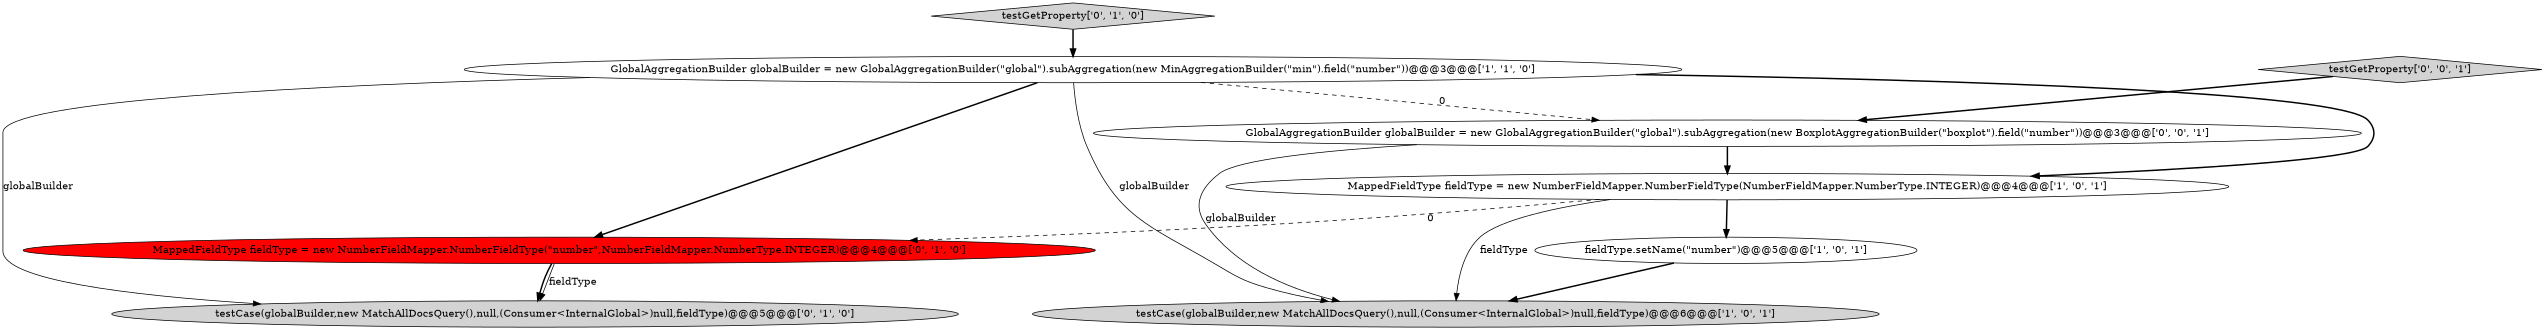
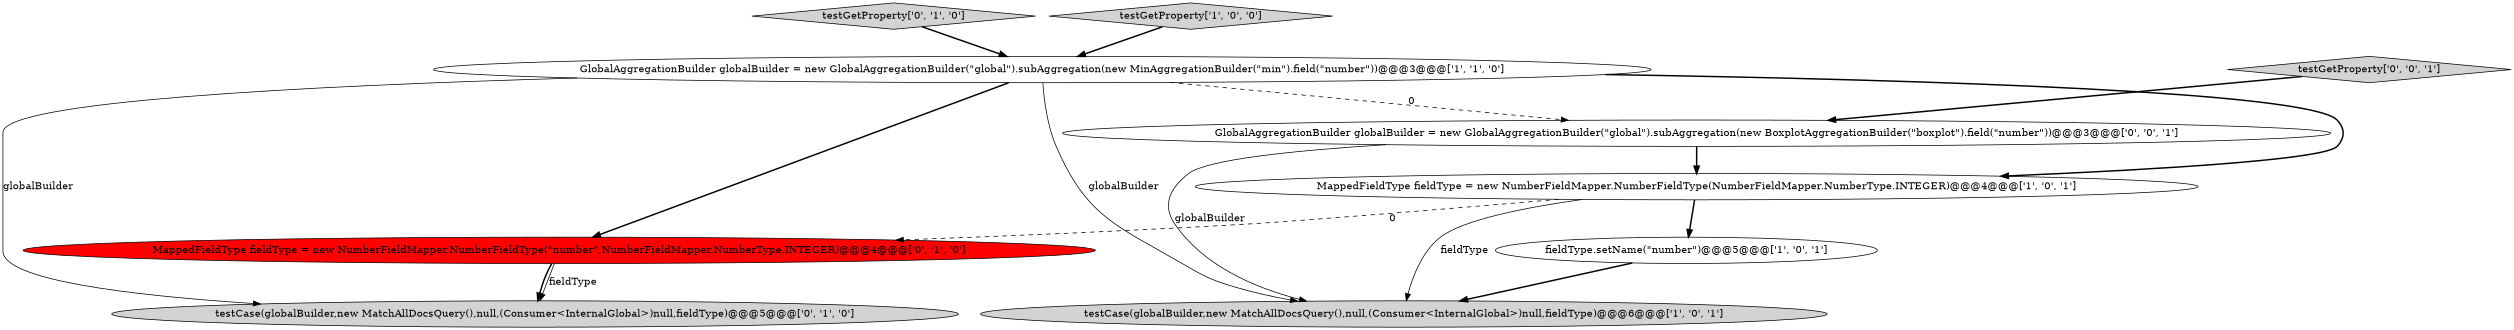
none -> (1191, 16)
